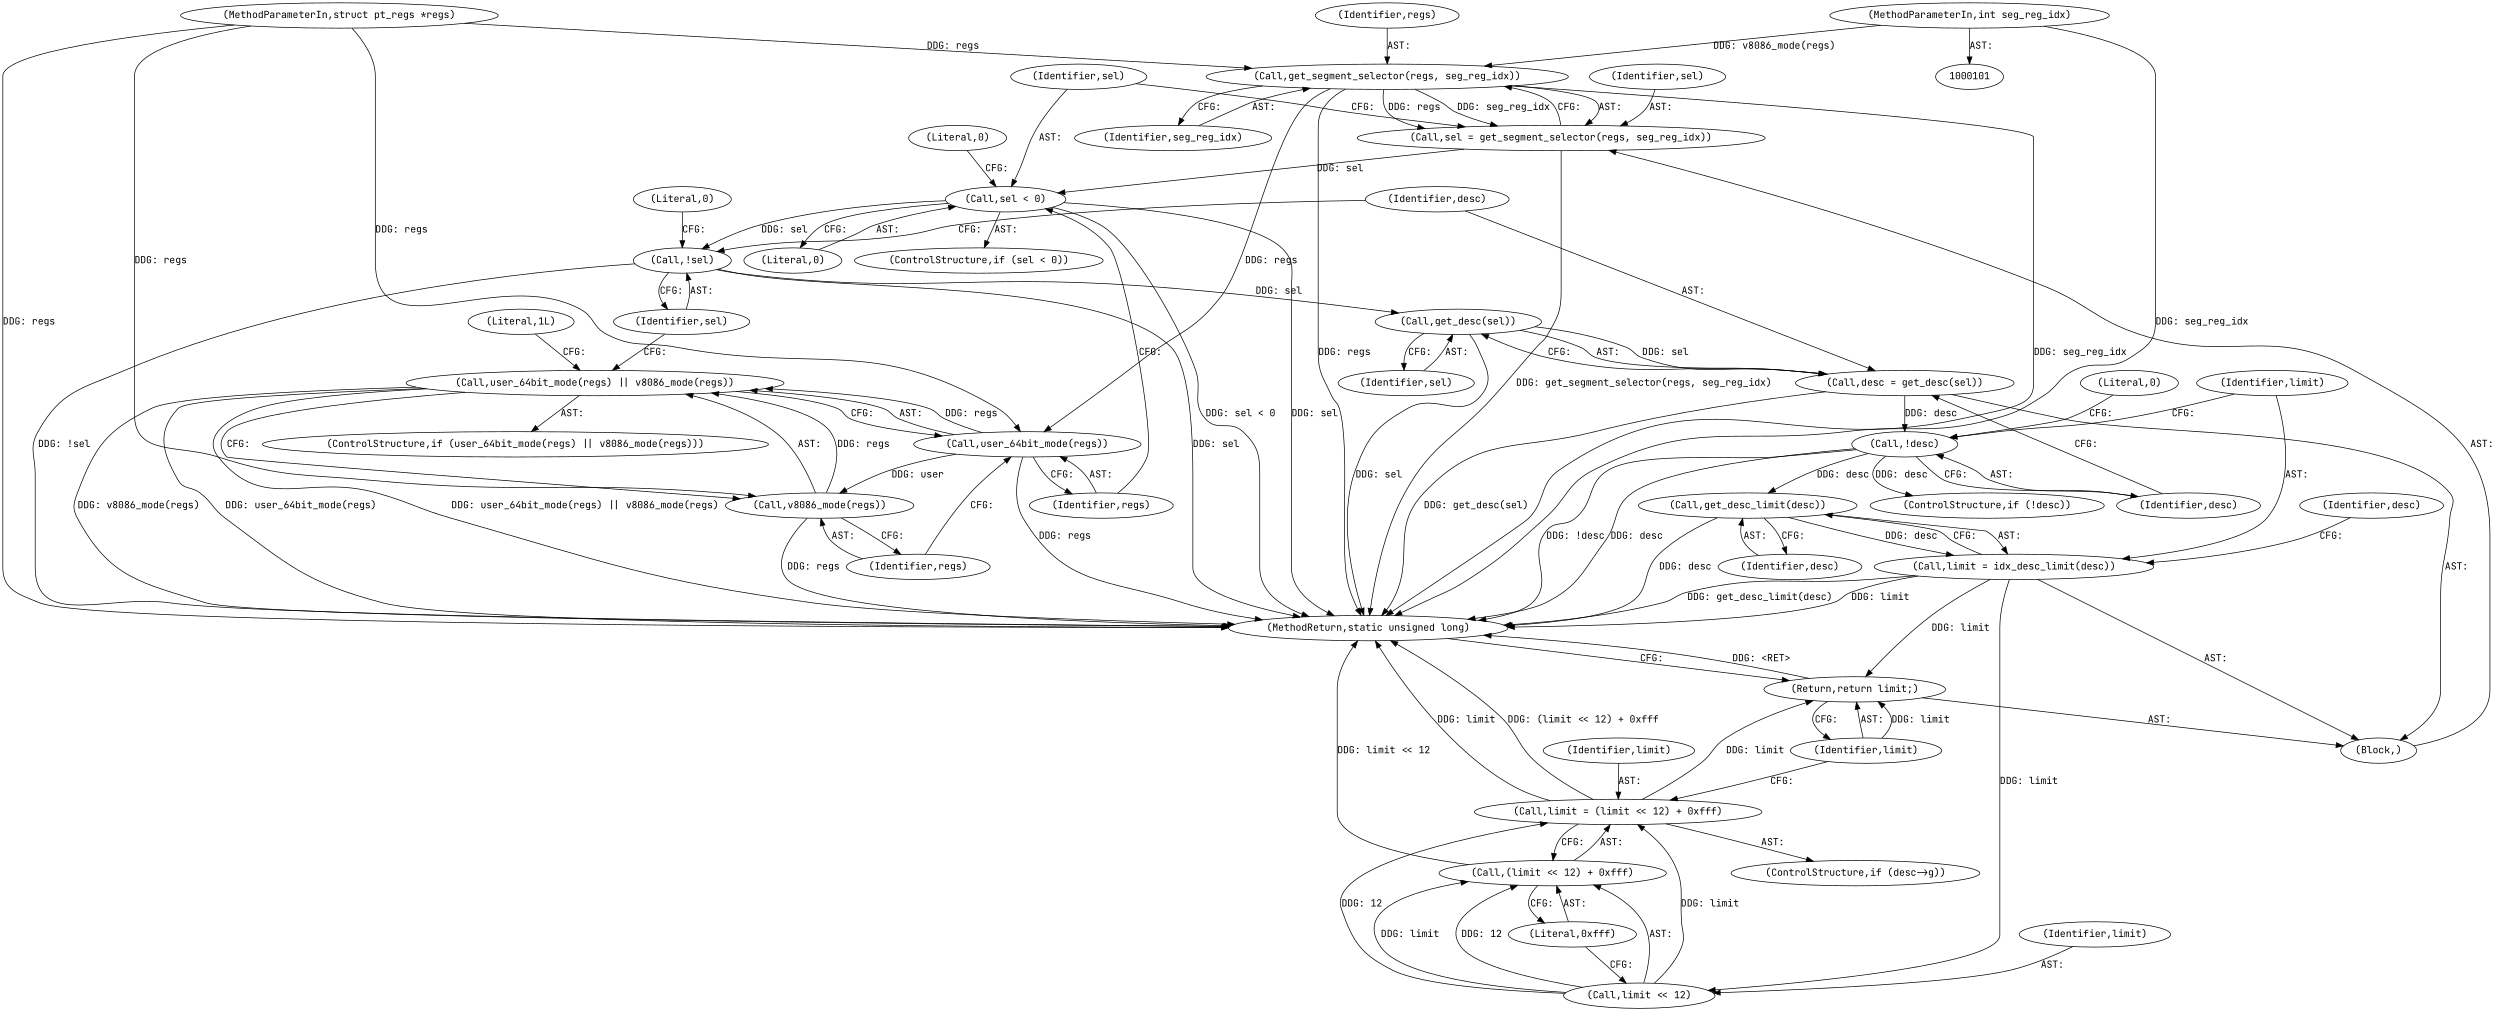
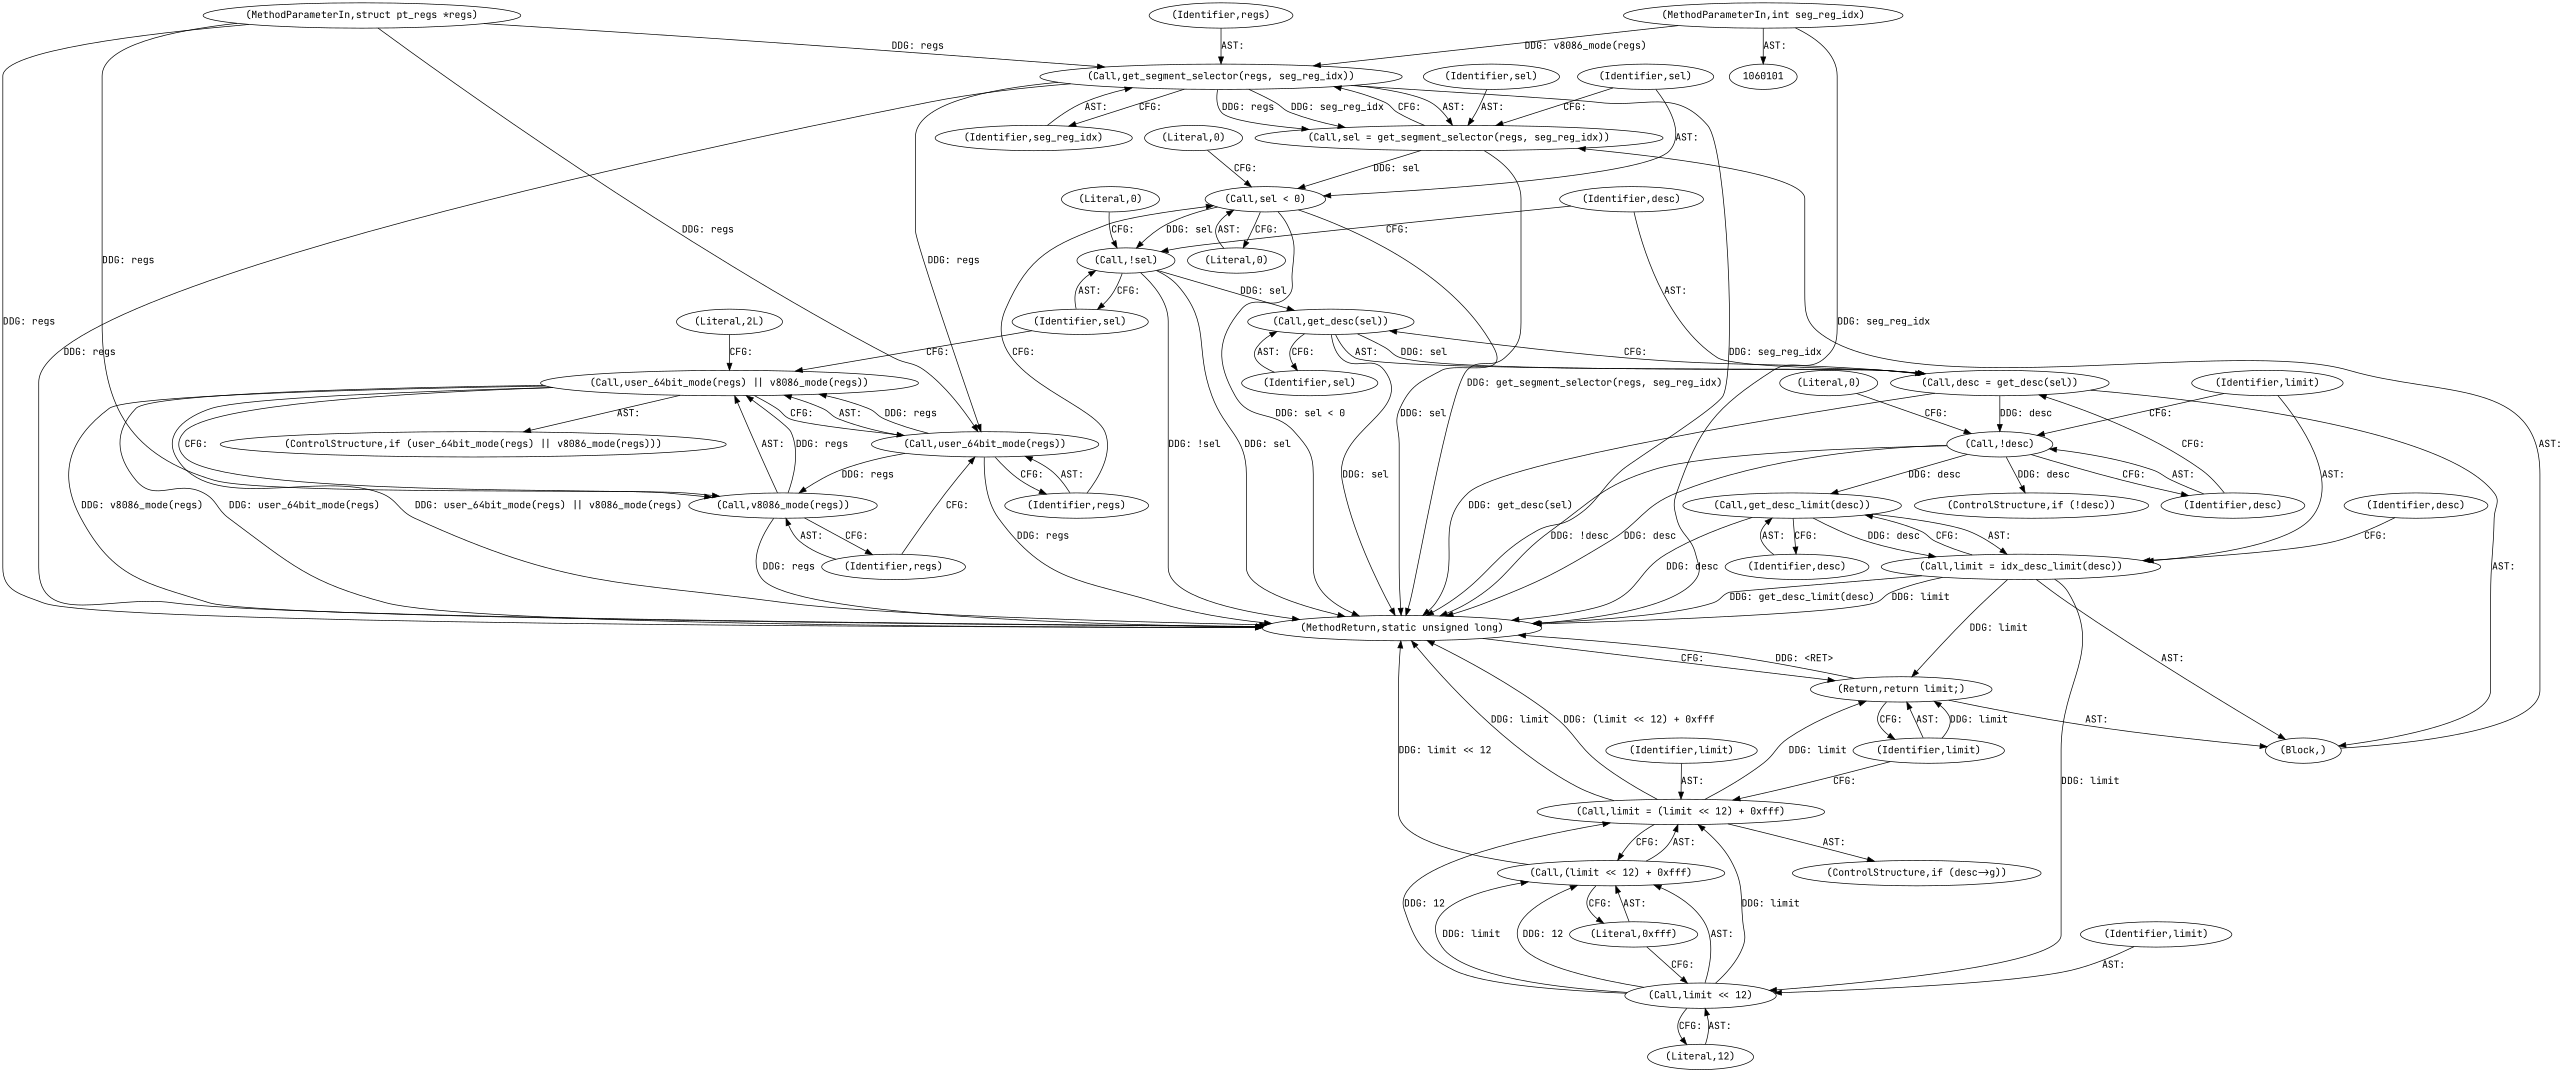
(1970, 77) -> (1763, 77)
(979, 261) -> none
(521, 322) -> (730, 322)
(918, 475) -> (868, 475)
none -> (1701, 1057)
